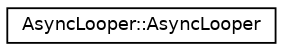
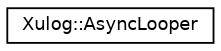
(141, 26) -> (110, 26)
